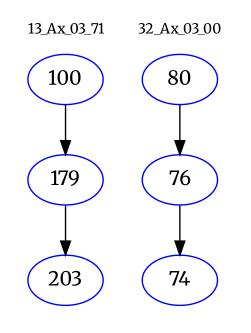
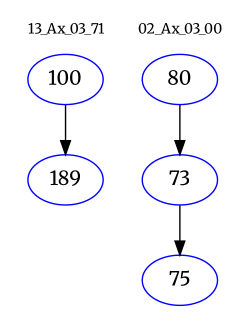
(181, 30) -> (181, 30)
(66, 180) -> (66, 180)
(180, 180) -> (180, 180)
(66, 280) -> none
(180, 280) -> (180, 280)
